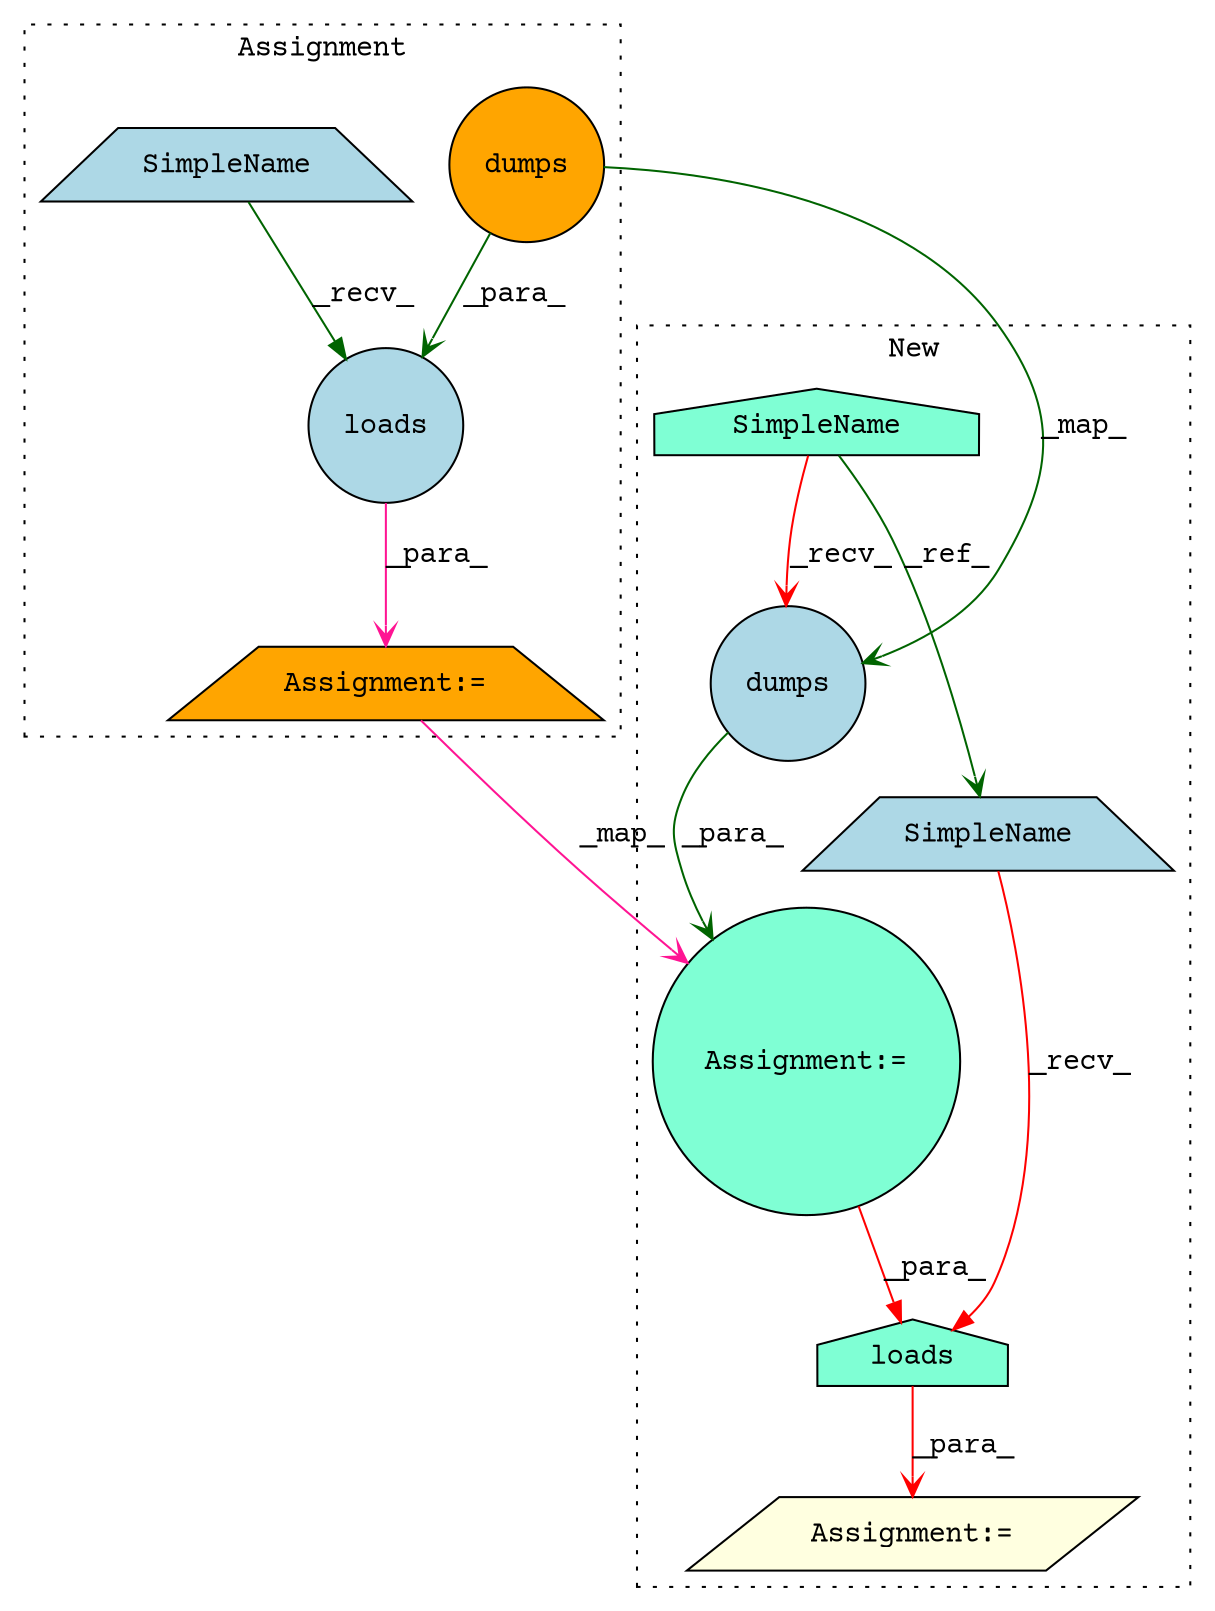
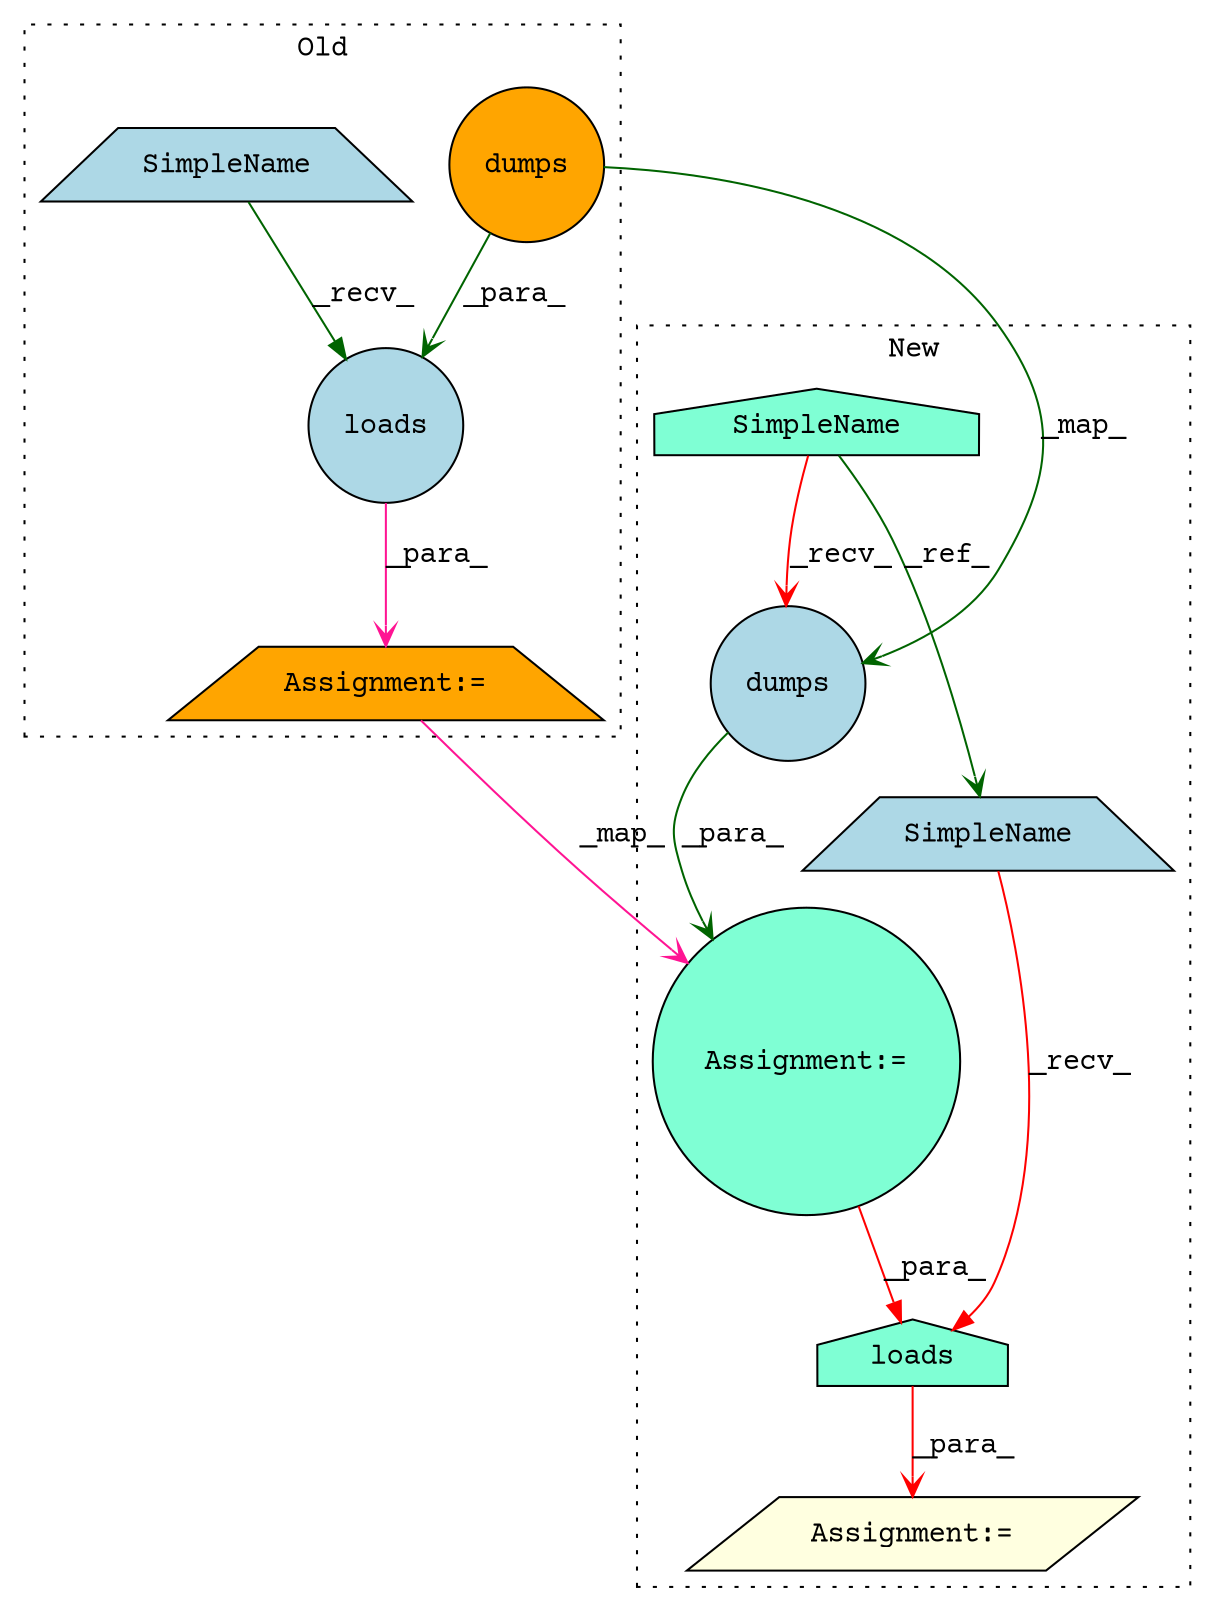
(323, 48) -> (323, 48)
